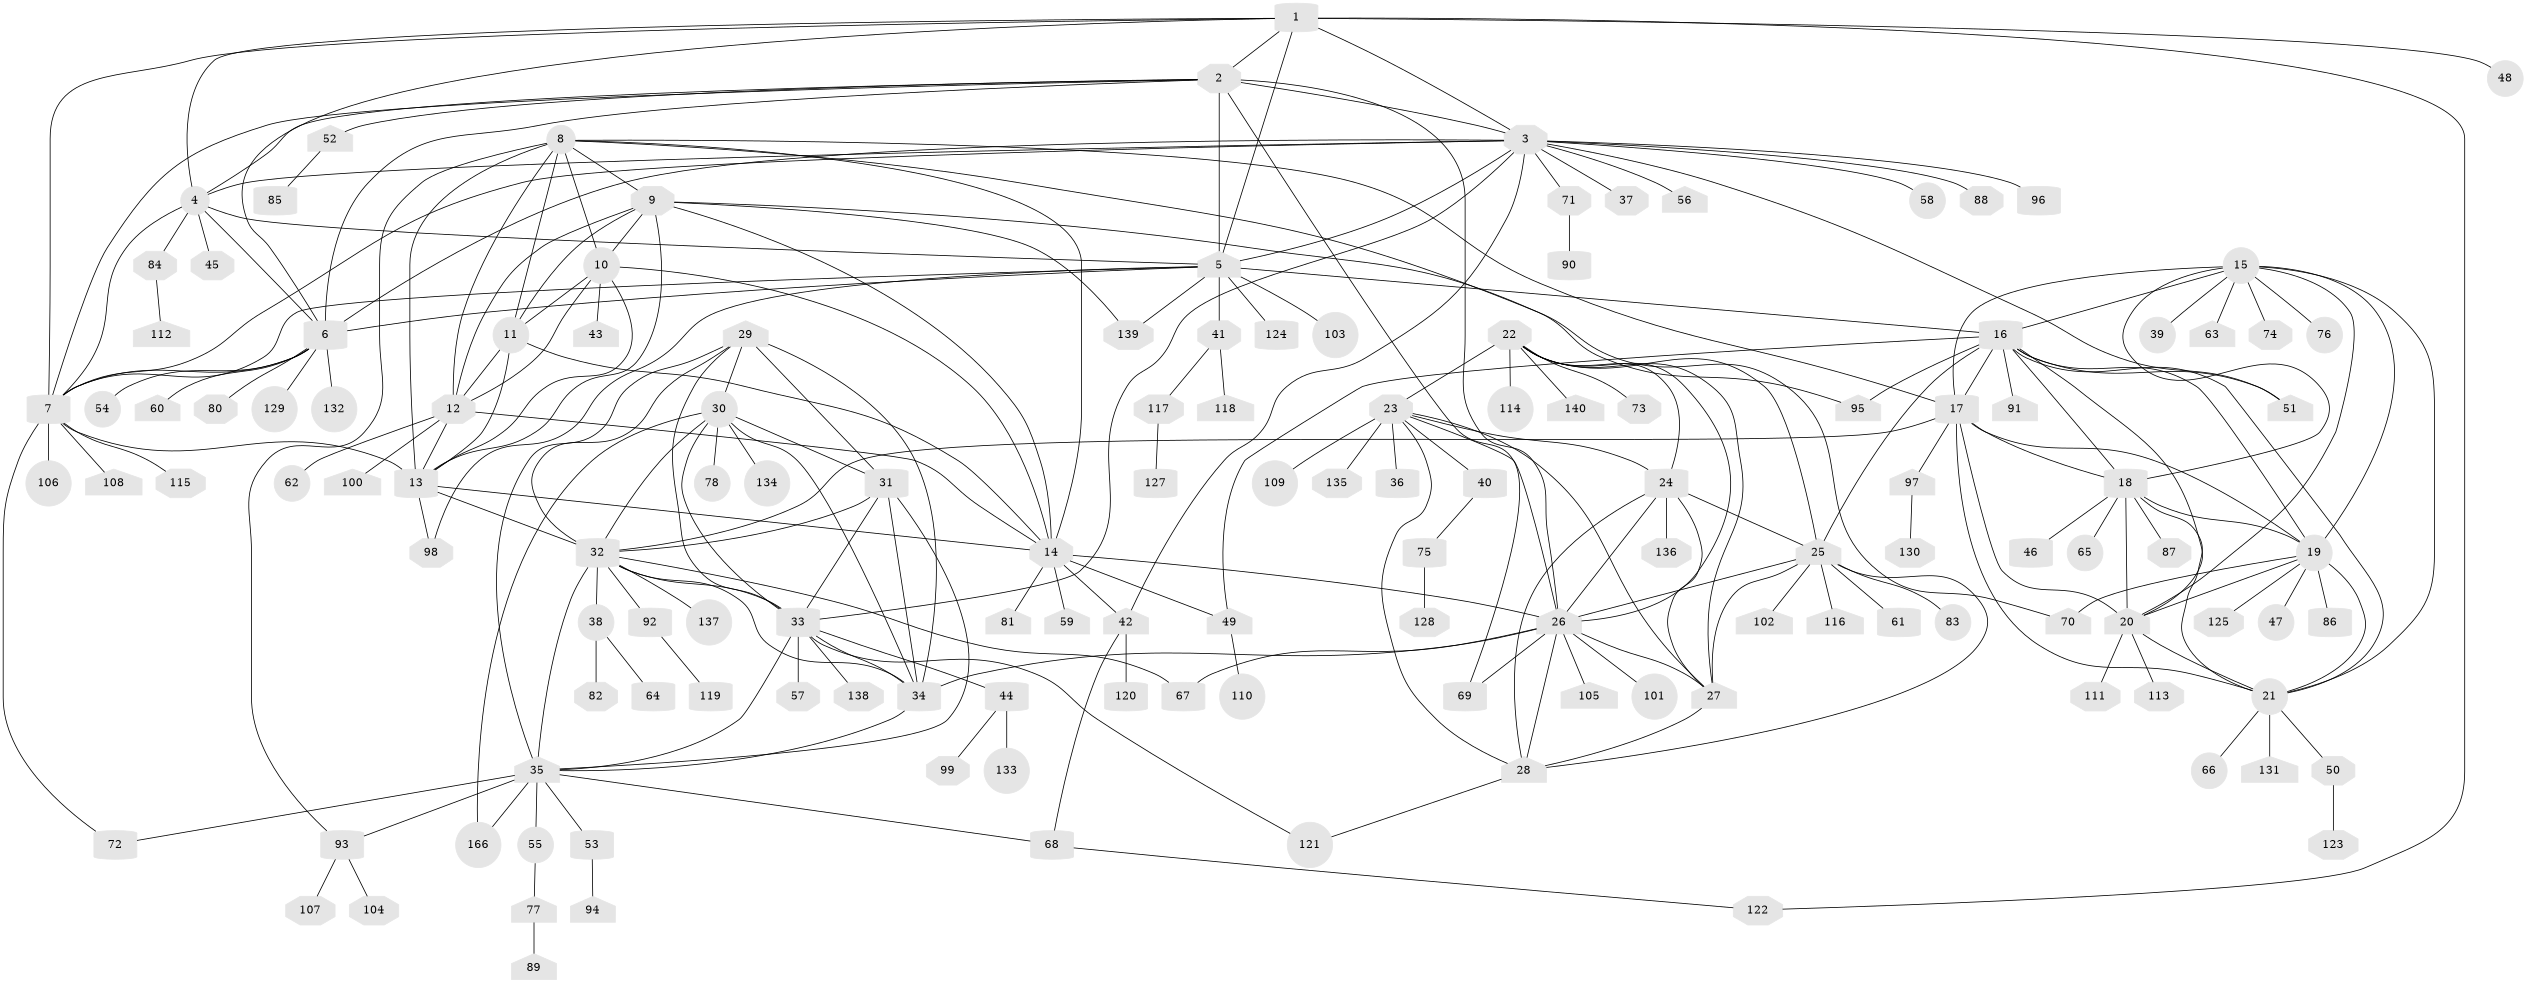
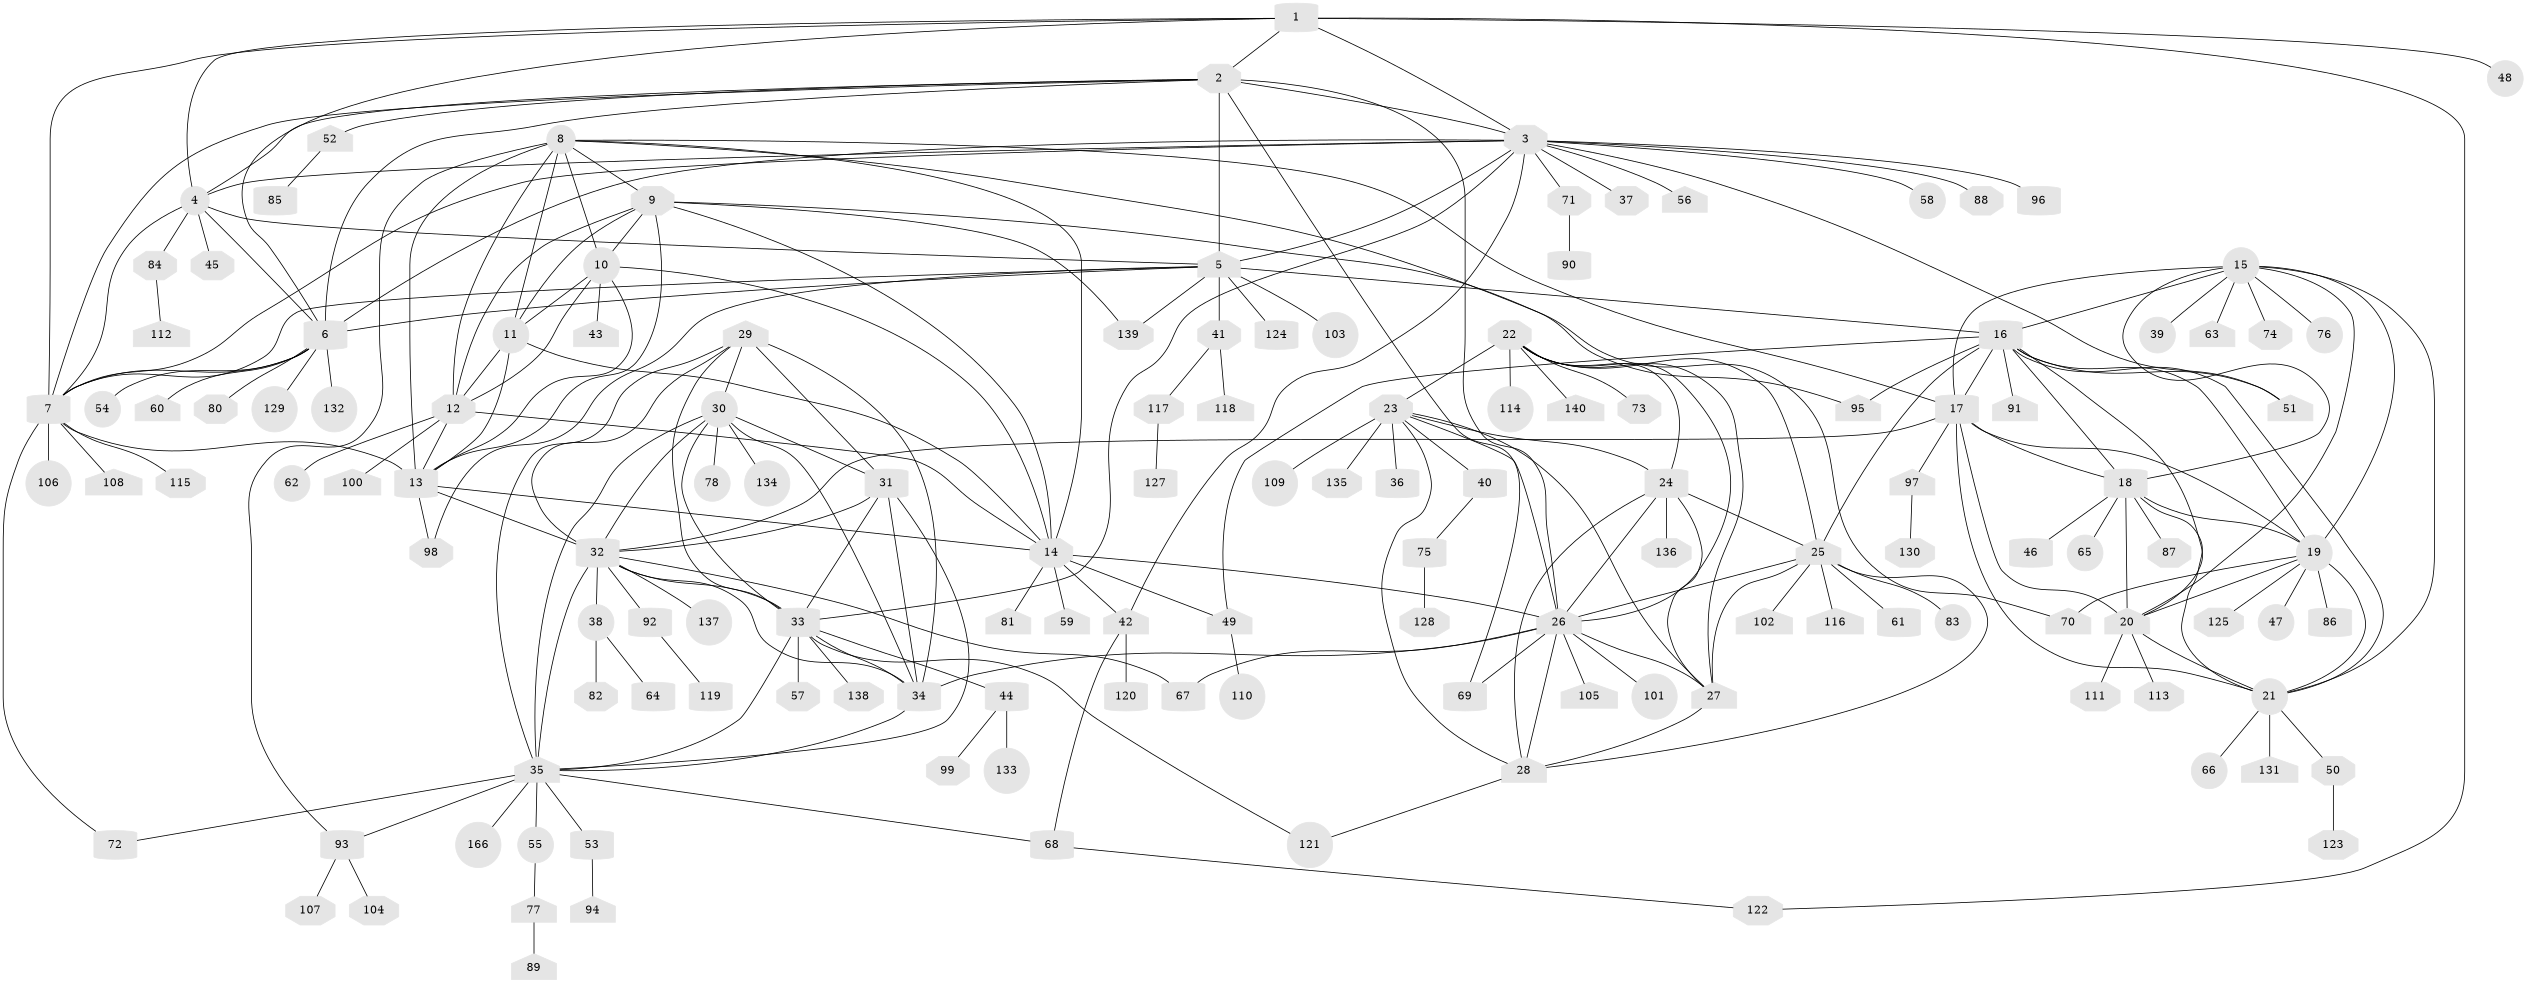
(1261, 131) -> none
(518, 572) -> (561, 555)
